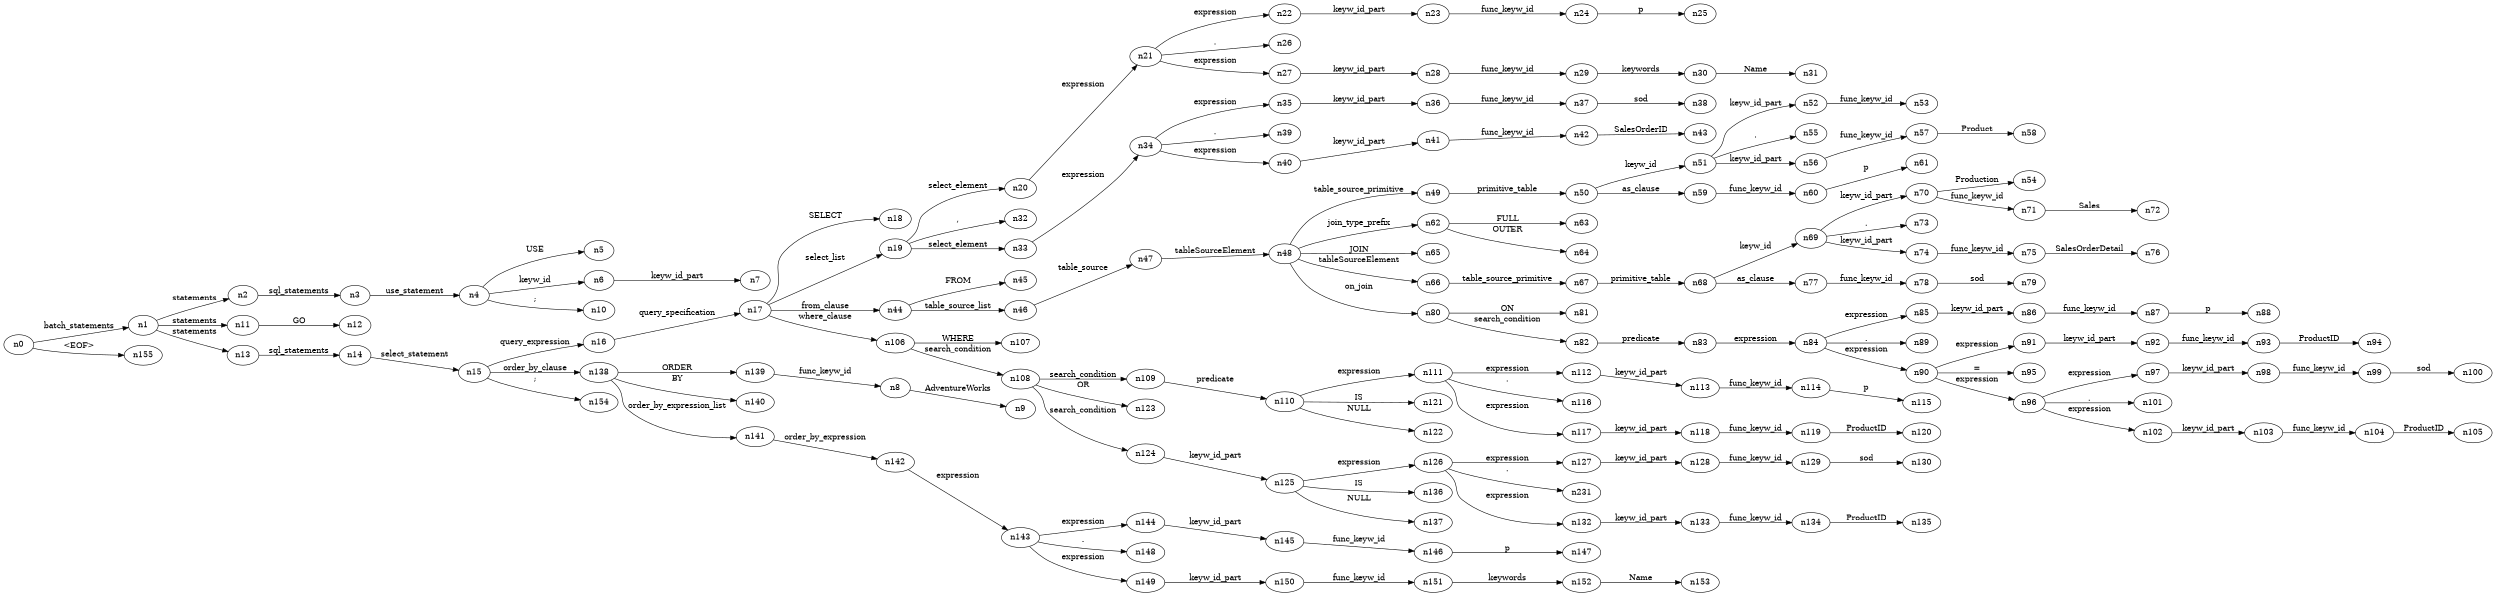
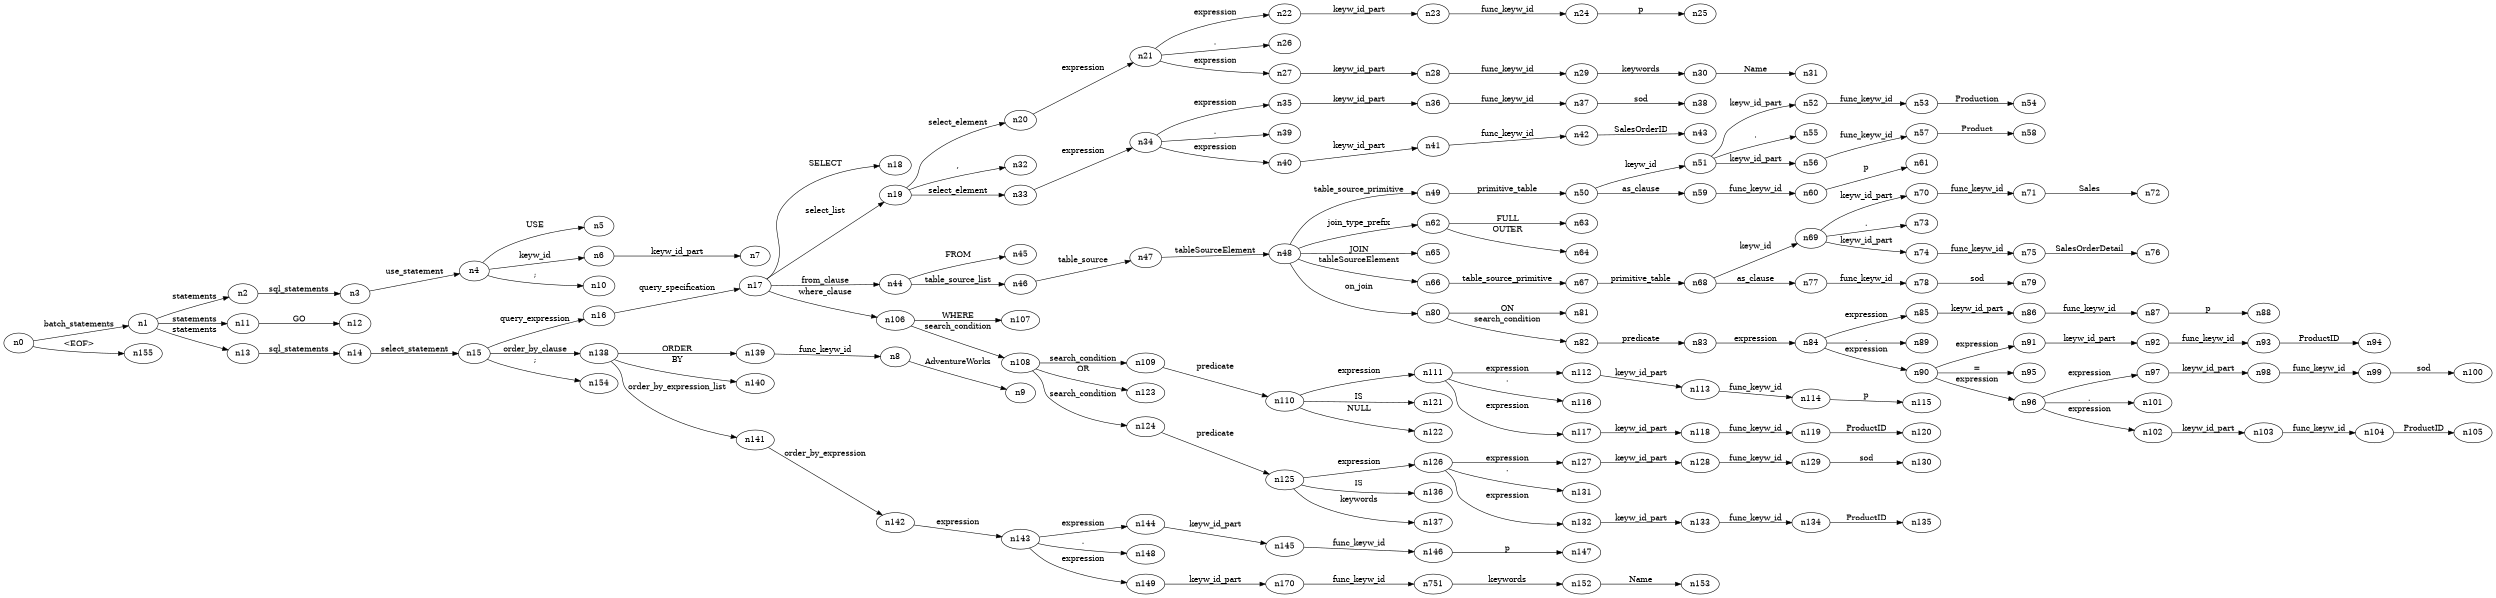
(1973, 187) -> (1973, 104)
(1215, 456) -> (1215, 434)
(1582, 493) -> (1582, 493)
(1359, 498) -> (1359, 500)
(1285, 582) -> (1285, 584)
(1433, 582) -> (1433, 584)
